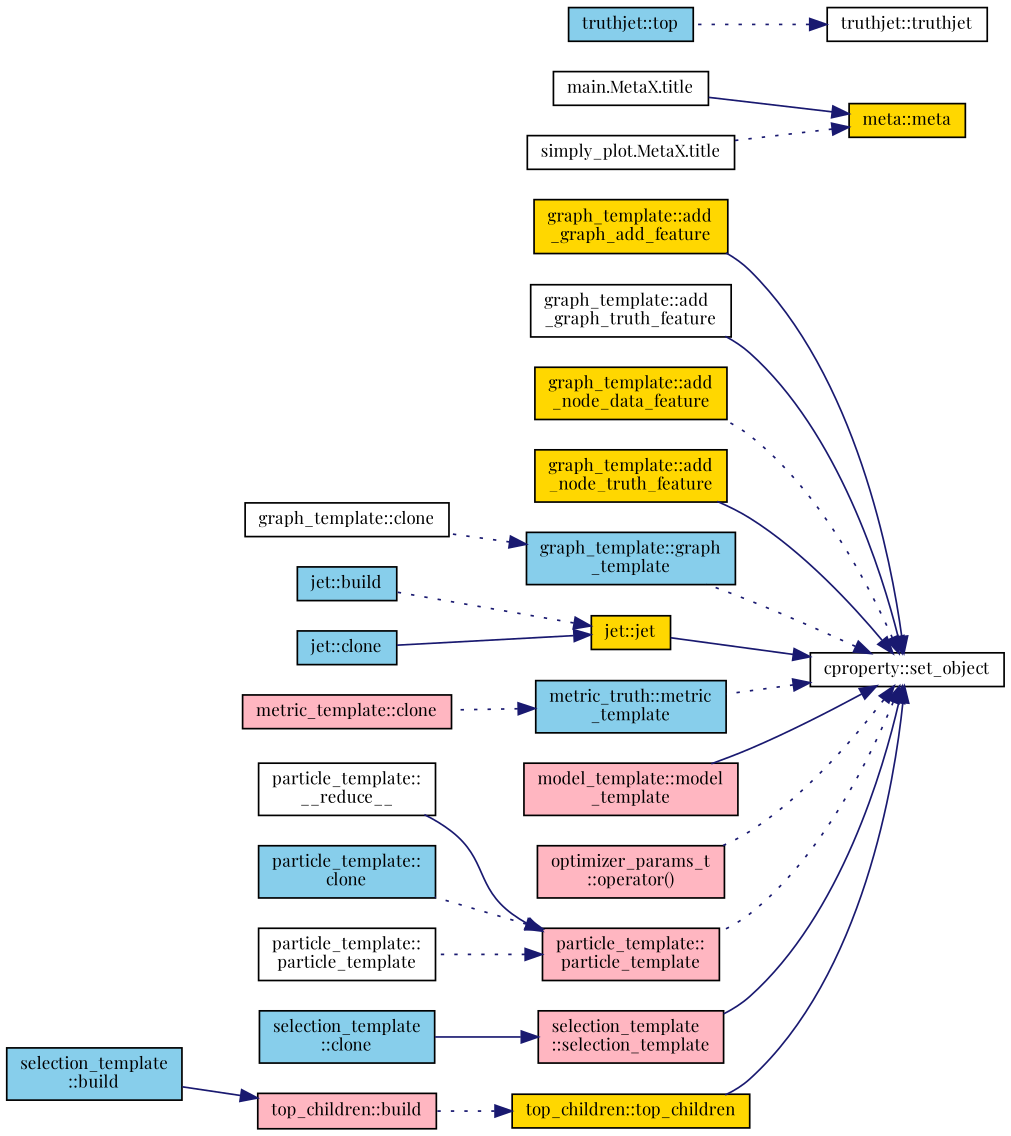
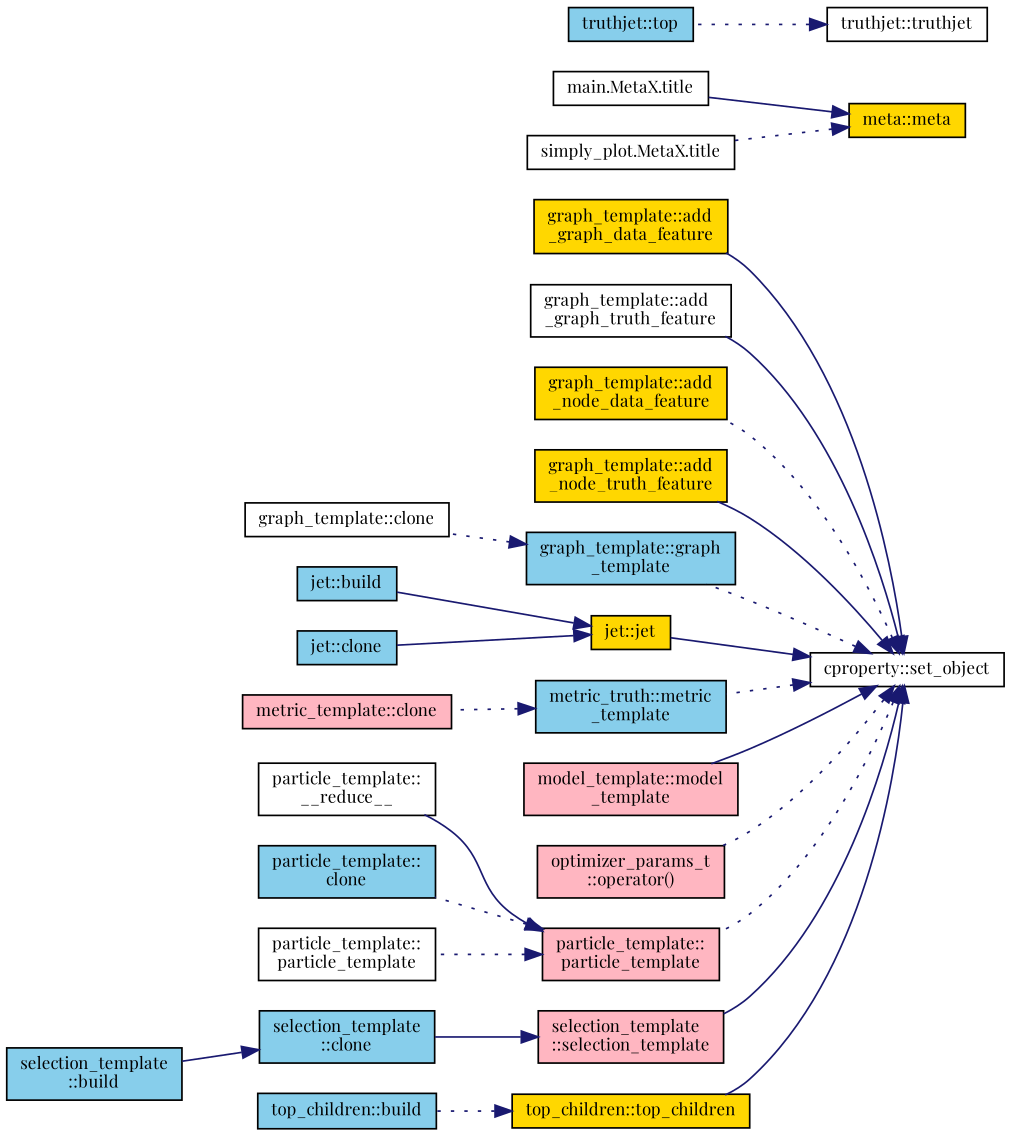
(631, 227) -> (631, 227)
(485, 608) -> (485, 608)
(211, 1091) -> (212, 1057)
(347, 1111) -> (347, 1111)
